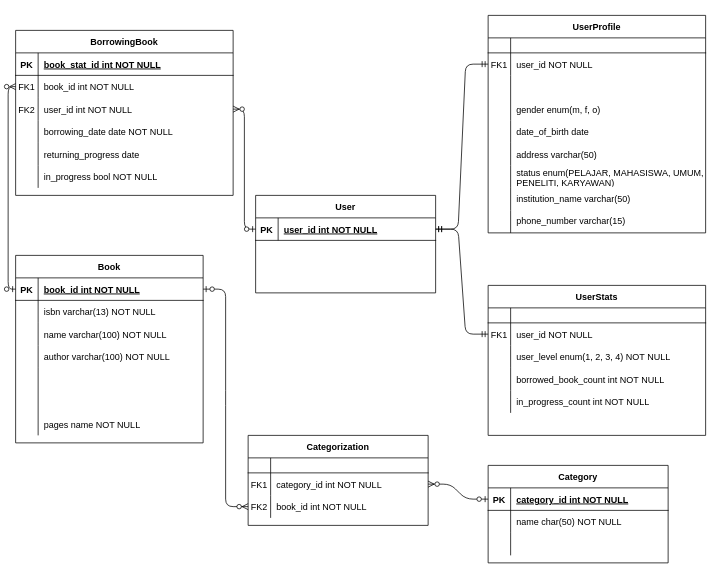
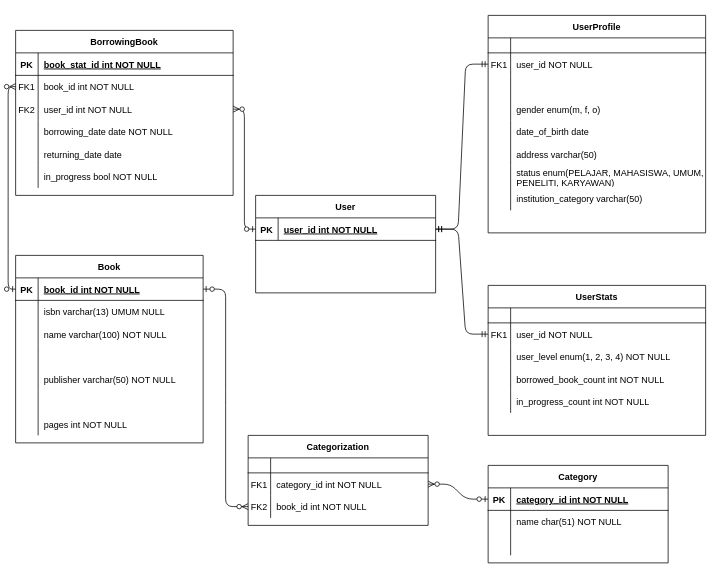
(99, 155) -> (89, 155)
(583, 199) -> (594, 199)
(608, 222) -> none
(102, 312) -> (104, 312)
(120, 357) -> none
none -> (120, 379)
(88, 425) -> (84, 425)
(568, 522) -> (568, 522)
